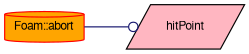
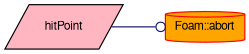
(106, 27) -> (134, 27)
